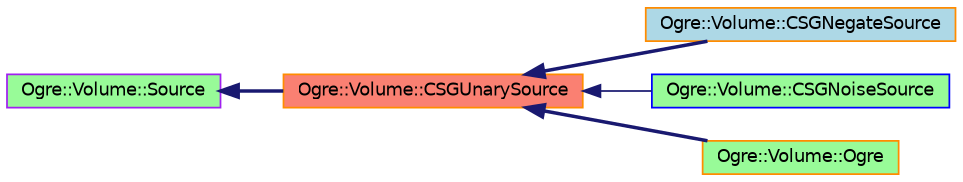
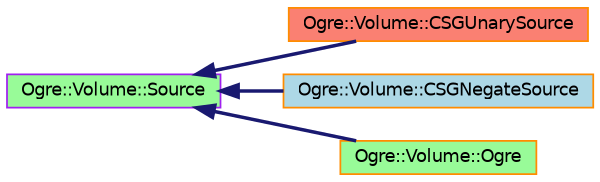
(626, 56) -> (261, 91)
(801, 91) -> none
(626, 126) -> (285, 126)
